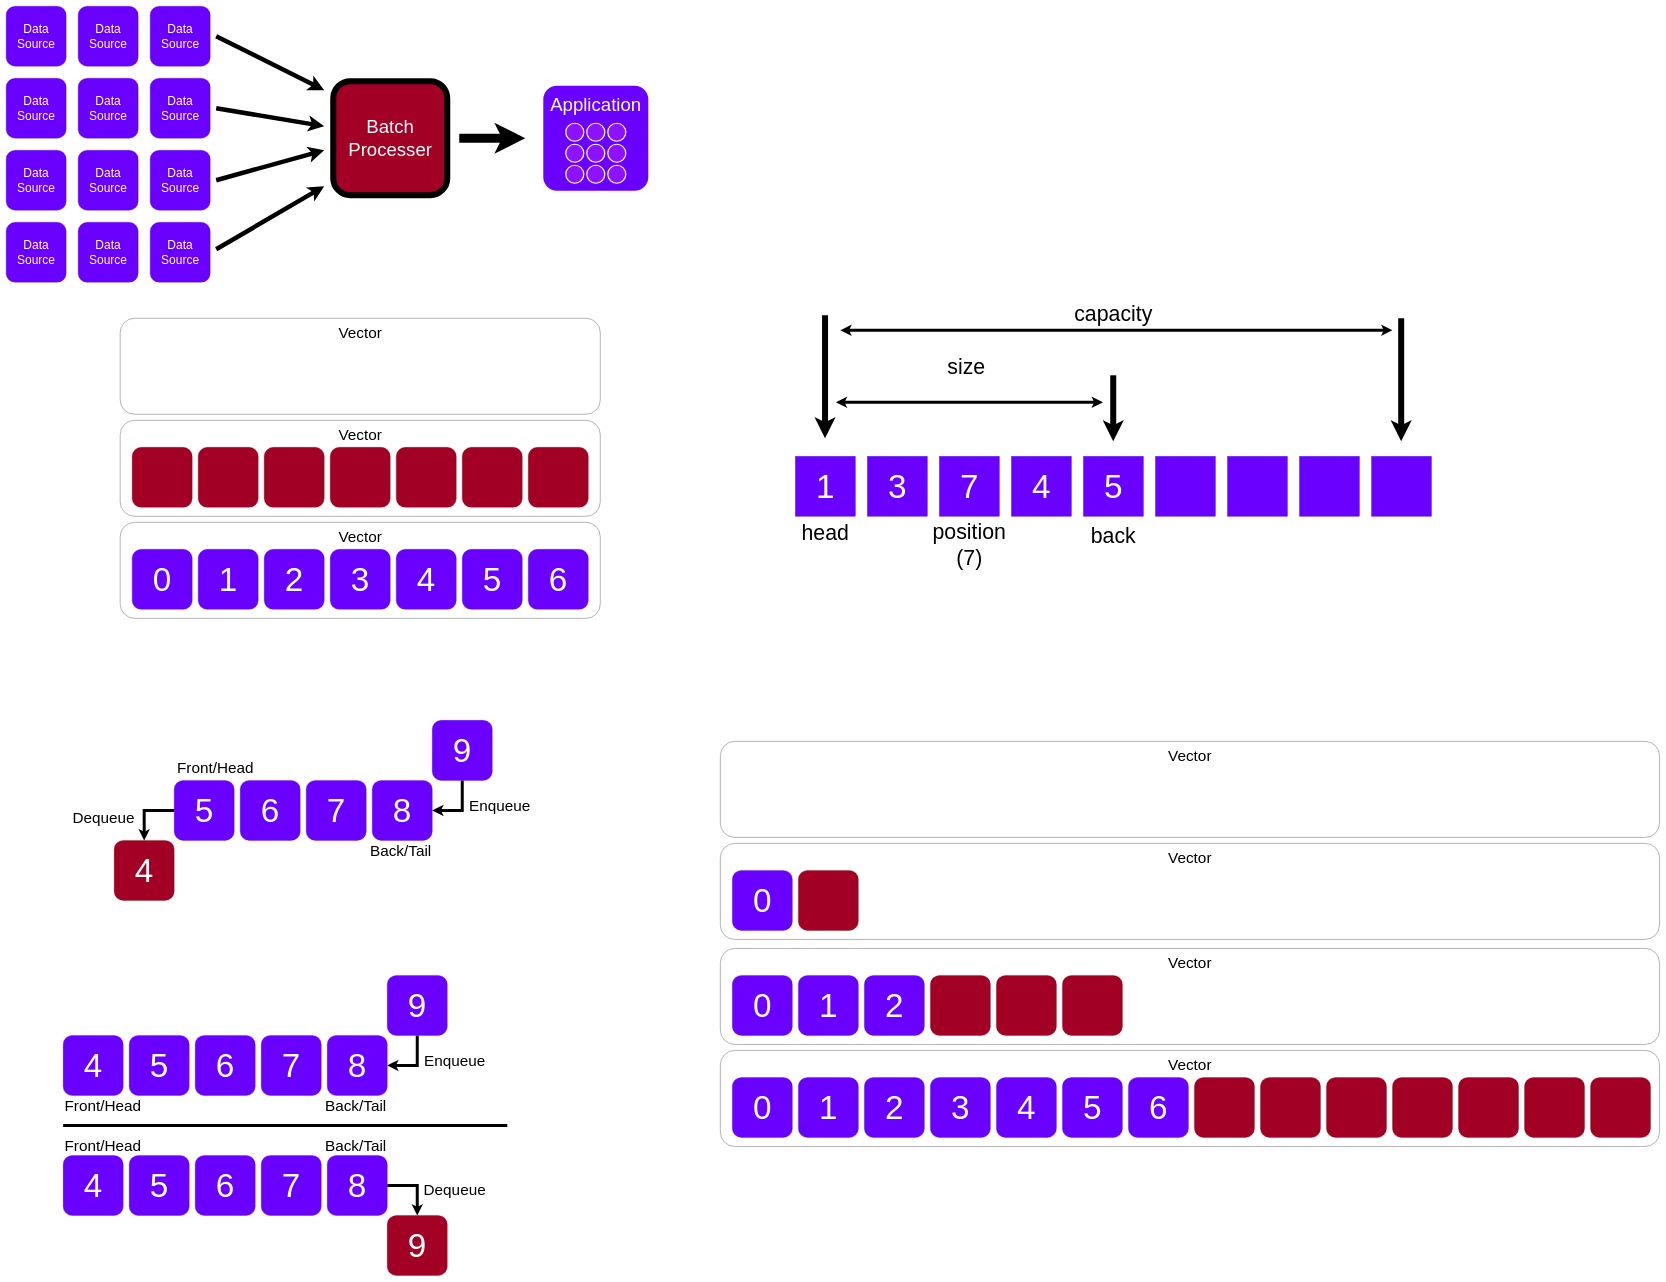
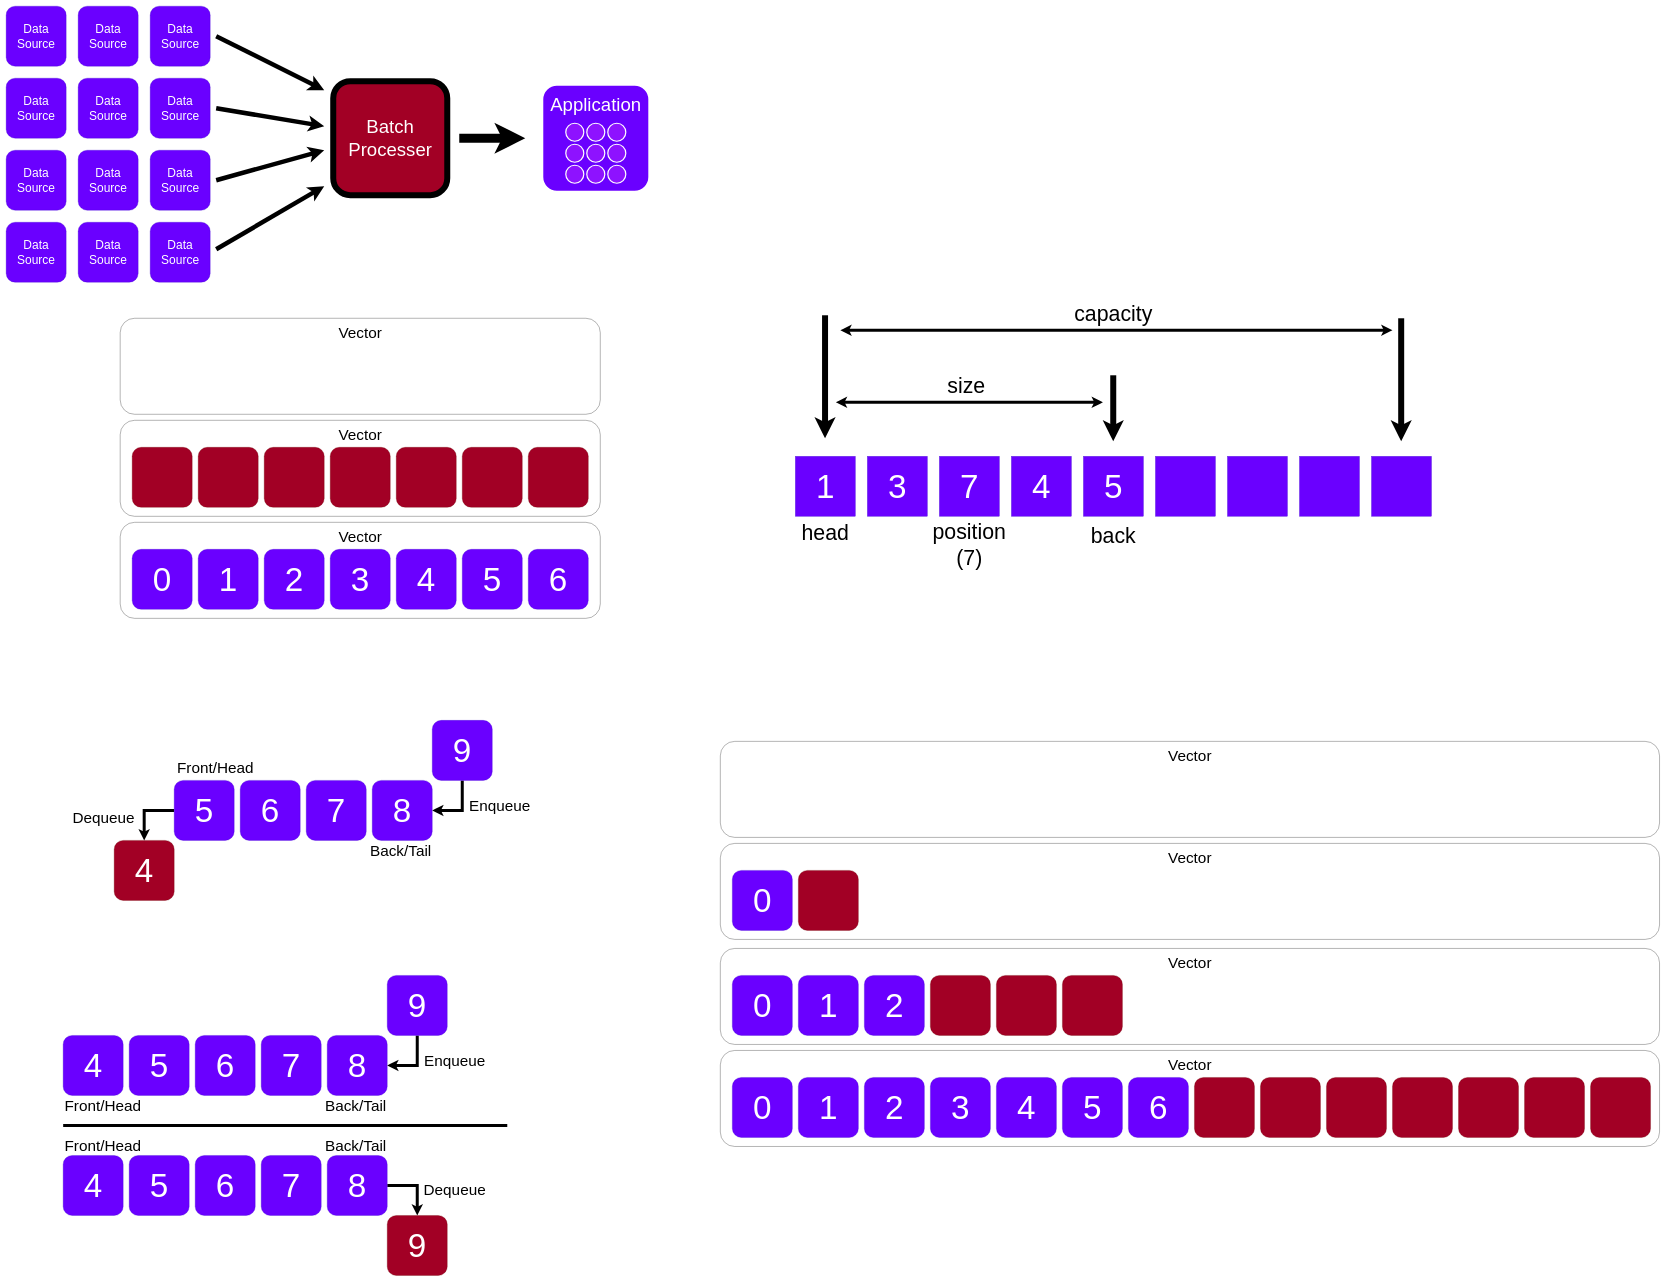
(966, 366) -> (966, 386)
